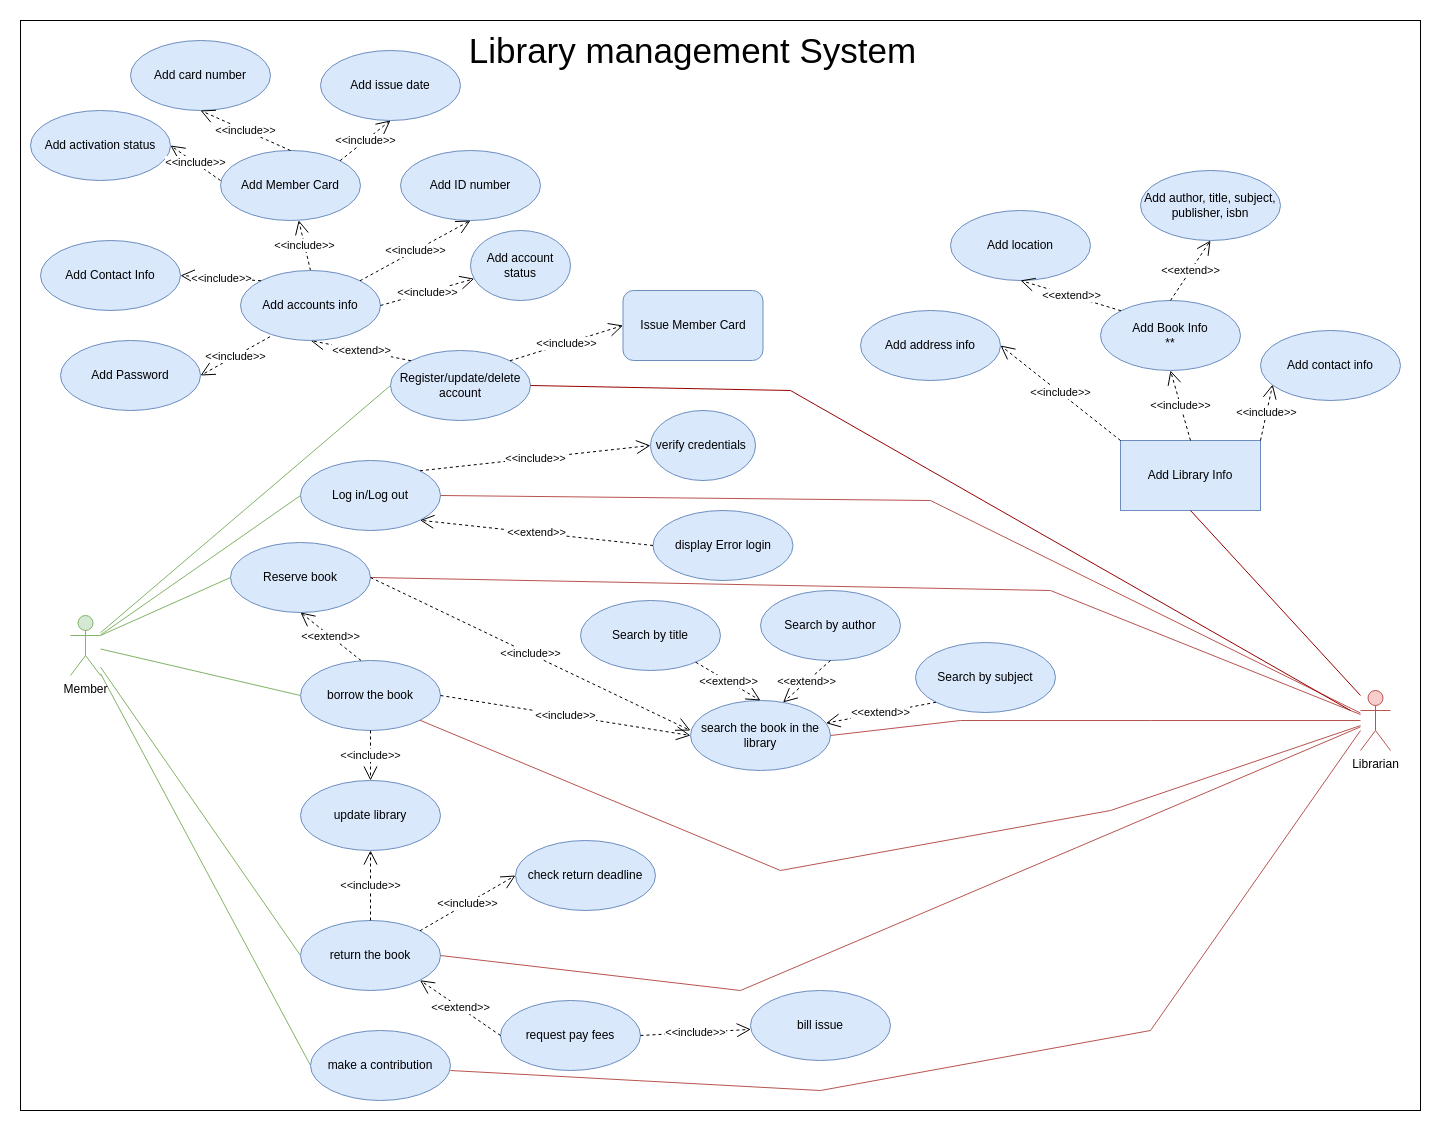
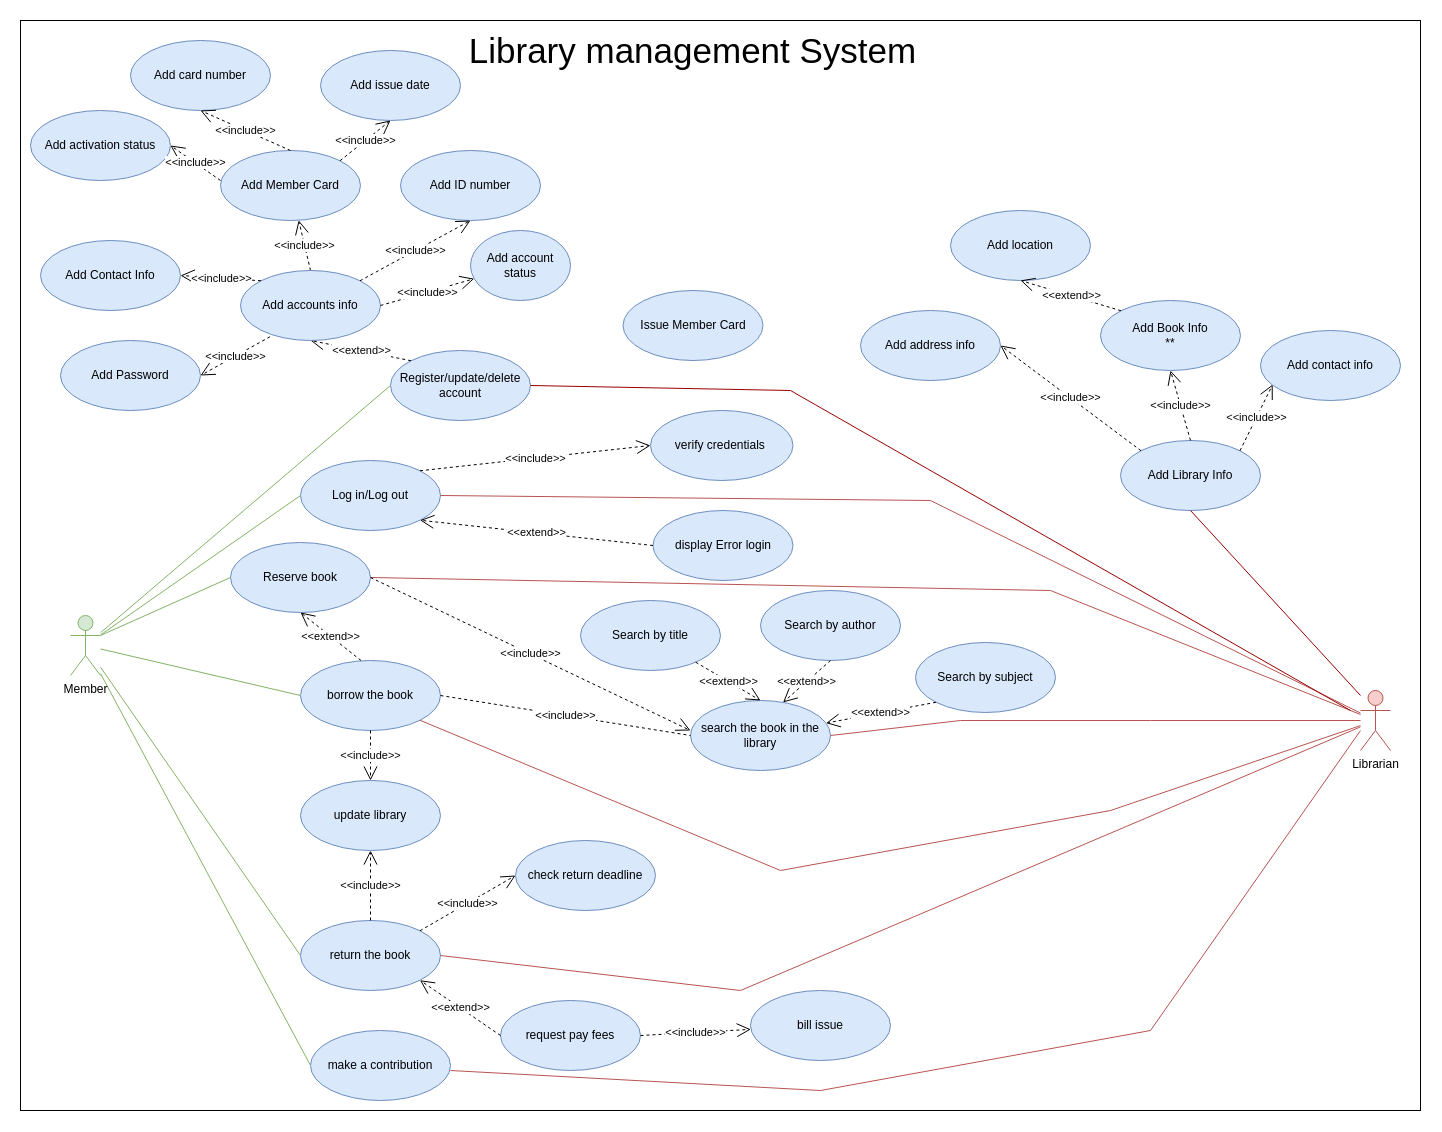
(1211, 206) -> none
(1190, 272) -> none
(693, 326) -> (693, 326)
(586, 337) -> none
(703, 446) -> (722, 446)
(1191, 476) -> (1191, 476)
(685, 735) -> (686, 735)
